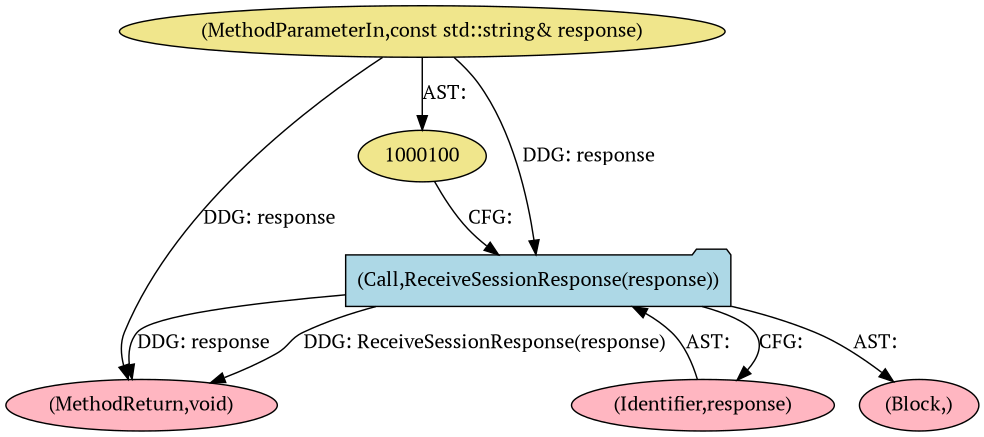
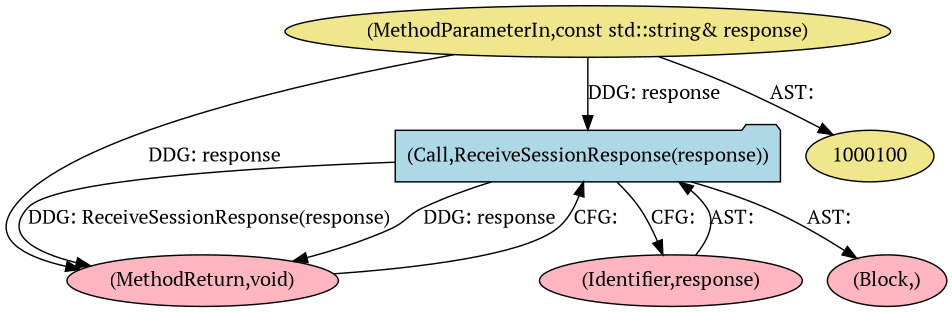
(457, 217) -> (468, 258)
